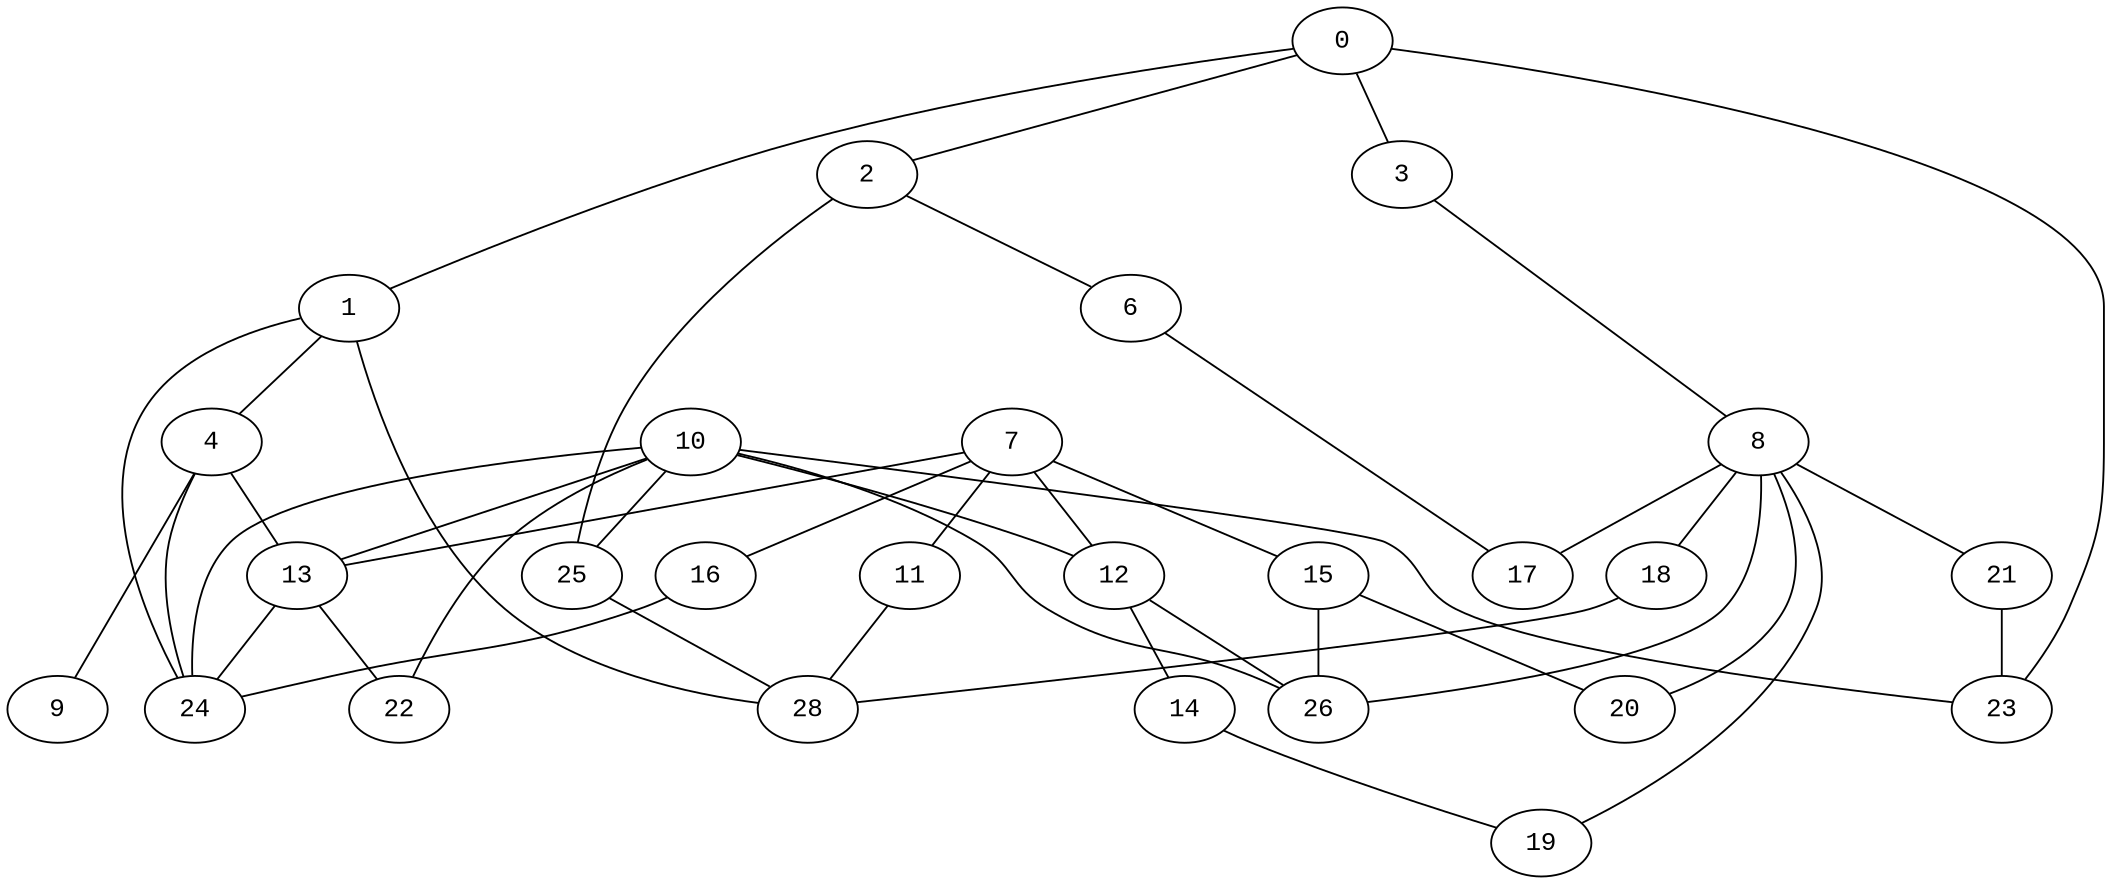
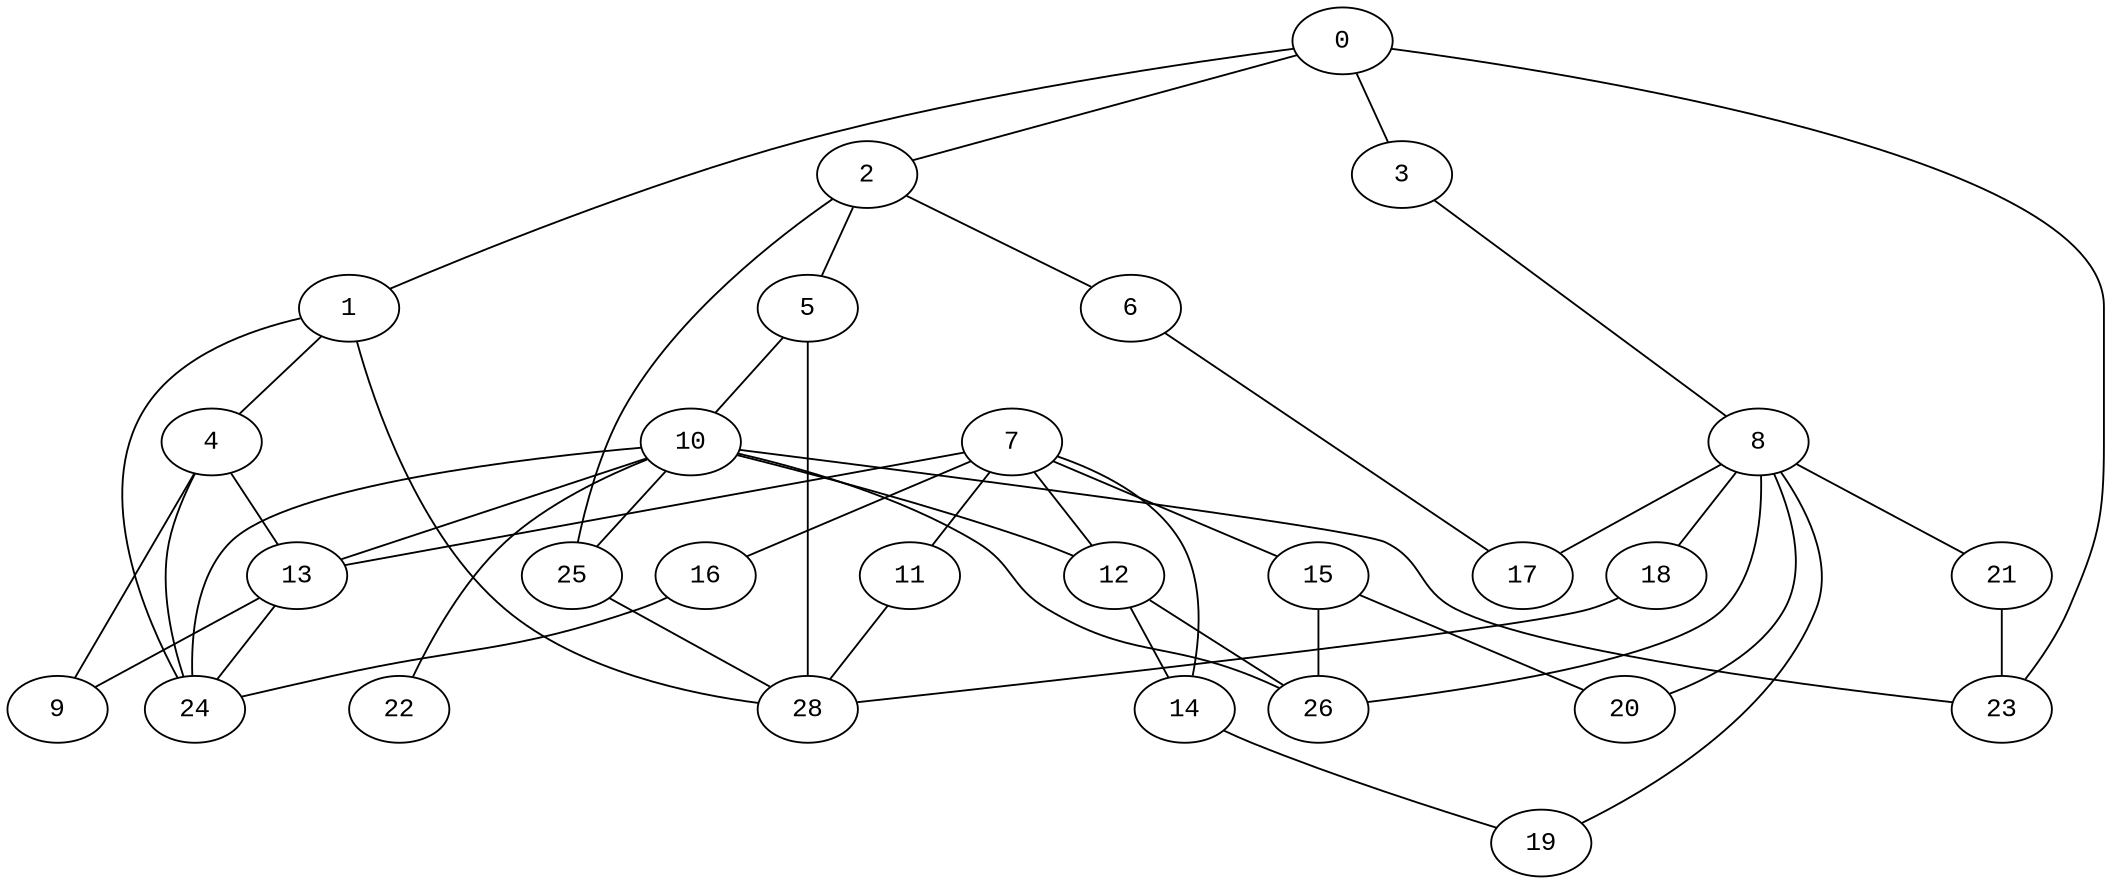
none -> (808, 308)
none -> (1176, 536)
(348, 643) -> (153, 656)
